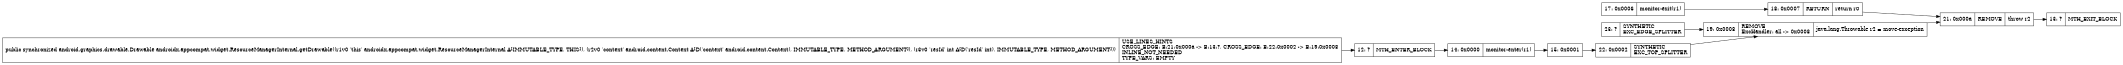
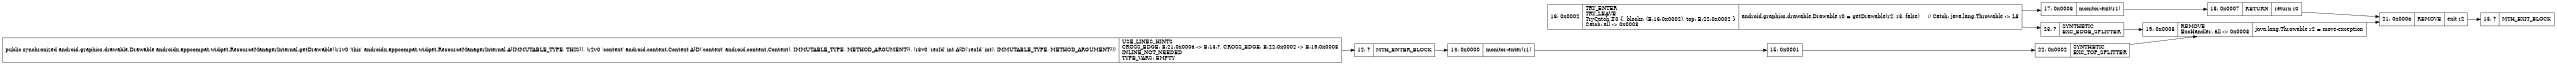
none -> (1785, 17)
(2019, 19) -> (2456, 19)
